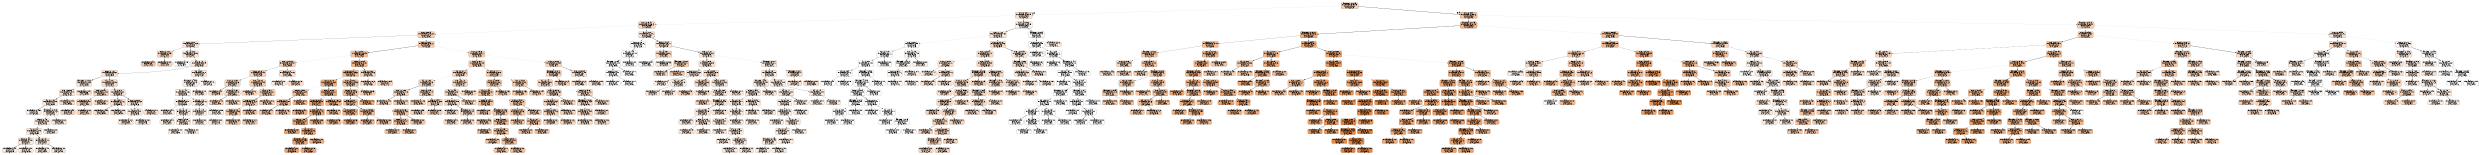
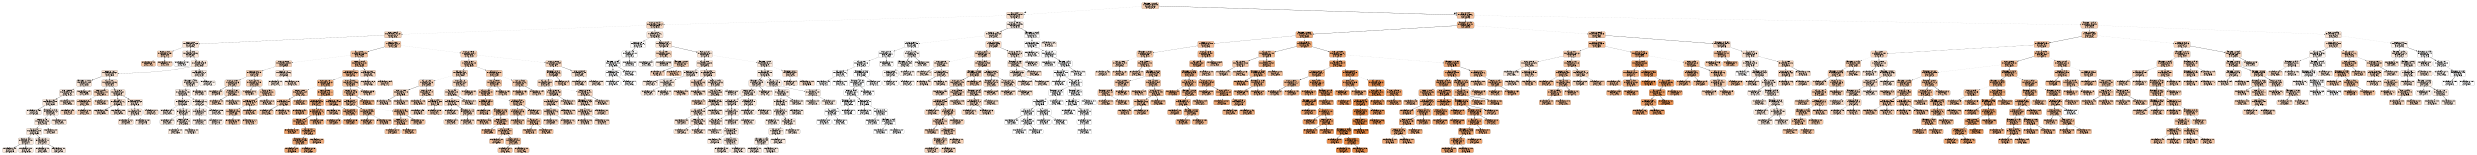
(1551, 102) -> (1546, 102)
(1085, 117) -> (1084, 126)
(1923, 131) -> (1920, 131)
